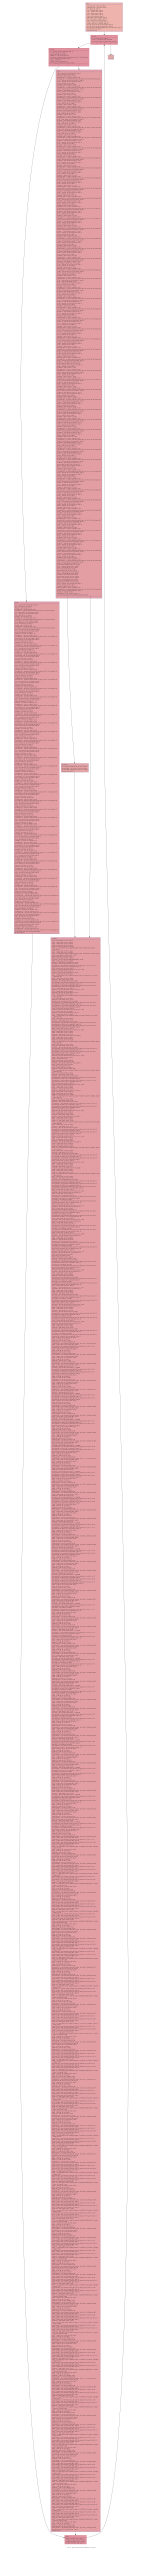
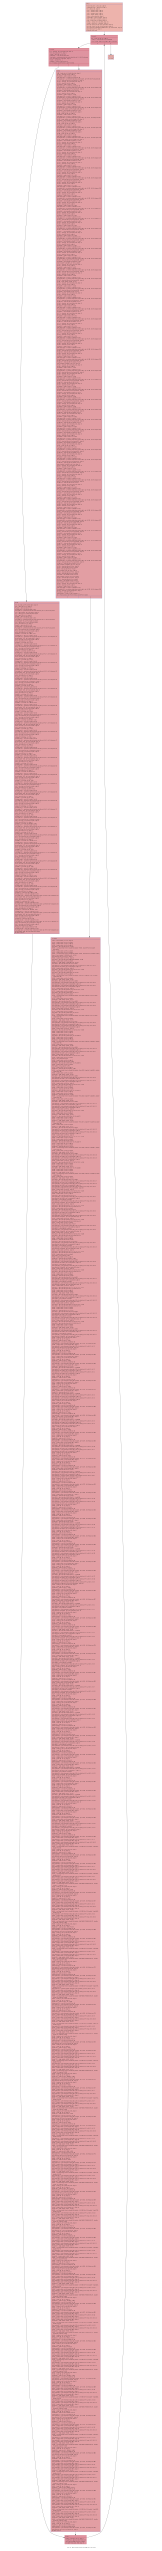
(75, 768) -> none
